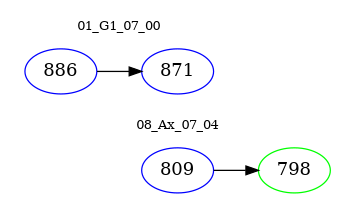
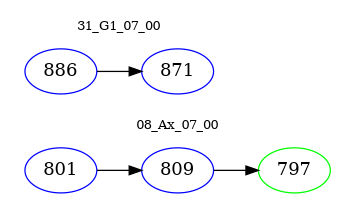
(119, 27) -> (119, 27)
(178, 126) -> (178, 126)
none -> (61, 170)
(294, 170) -> (294, 170)
